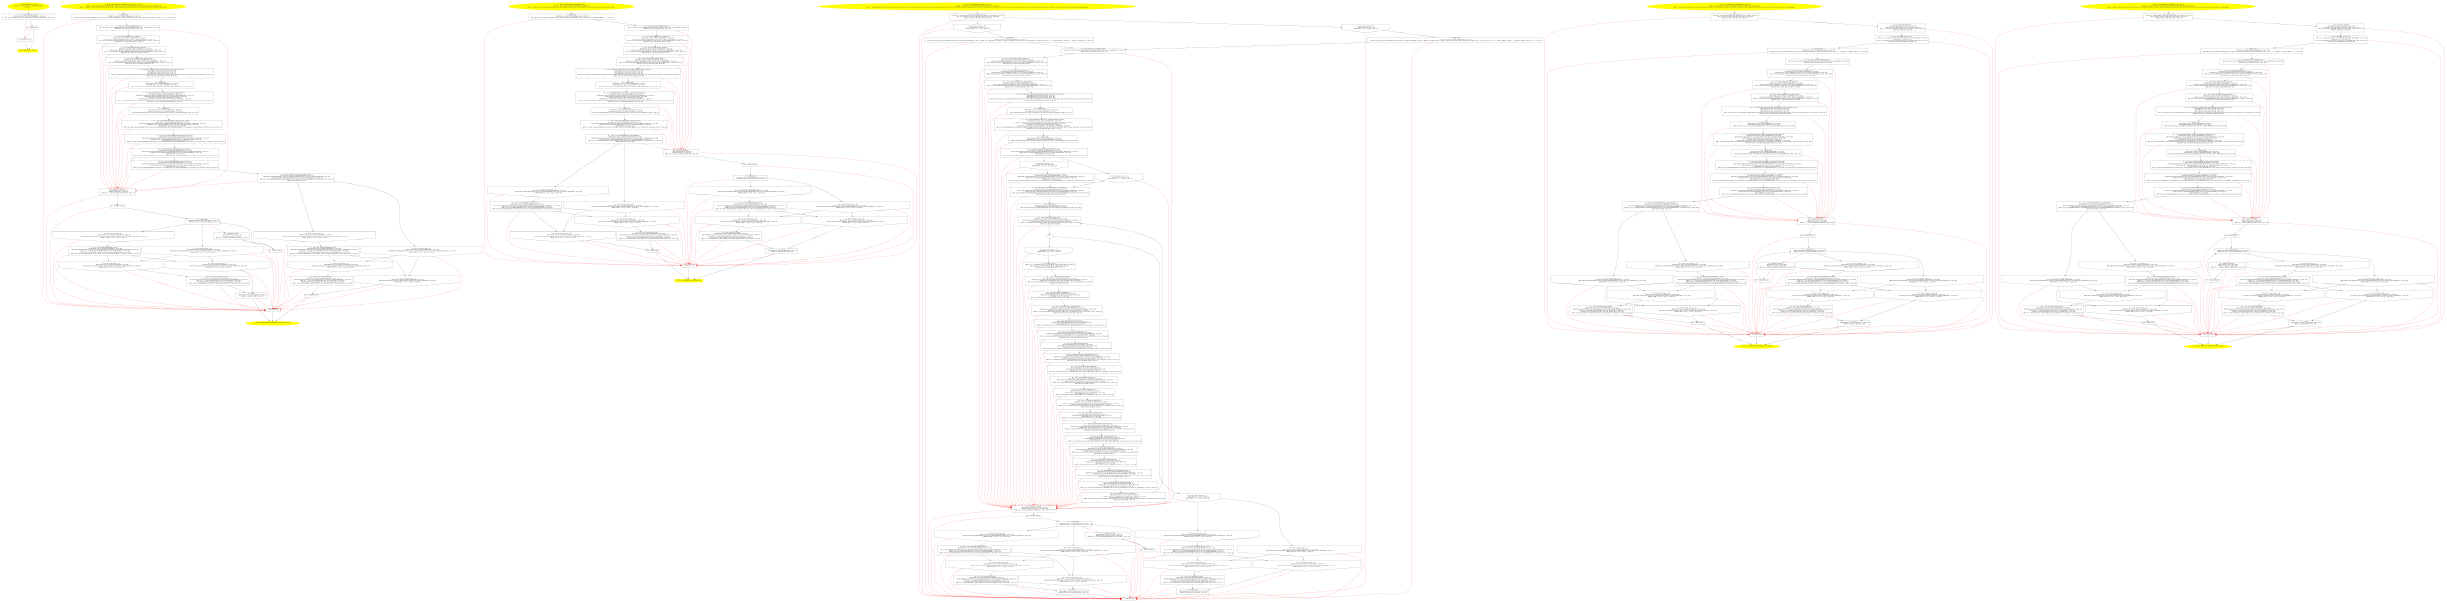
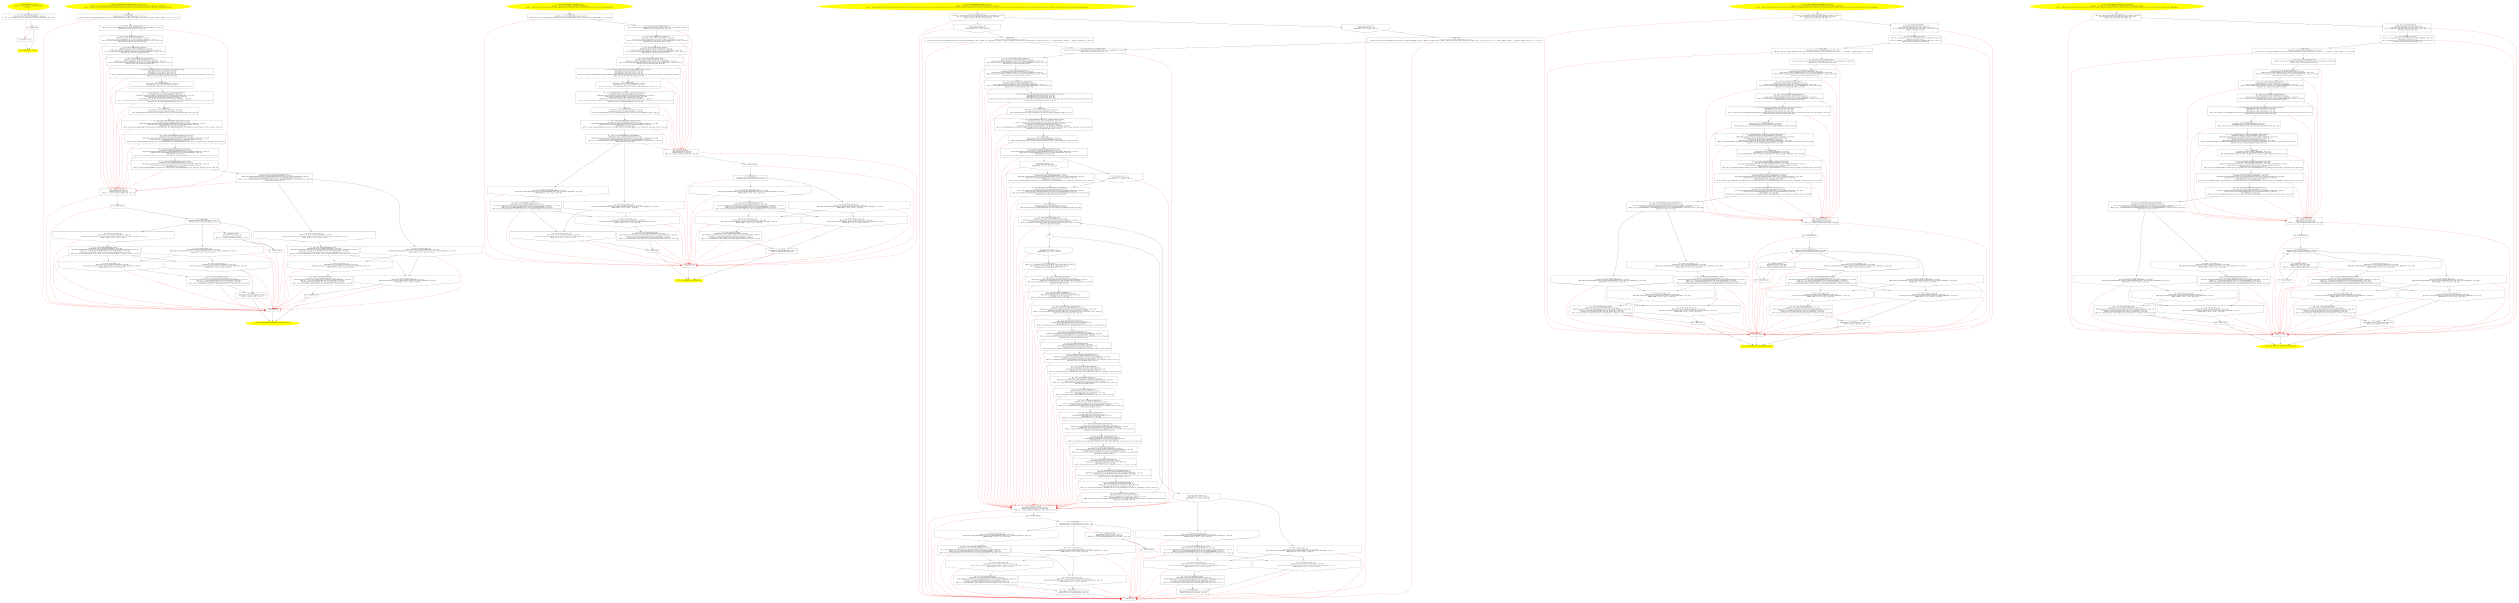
(1757, 347) -> (1757, 347)
